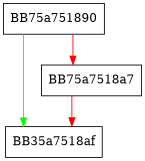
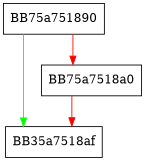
(92, 80) -> (92, 80)
